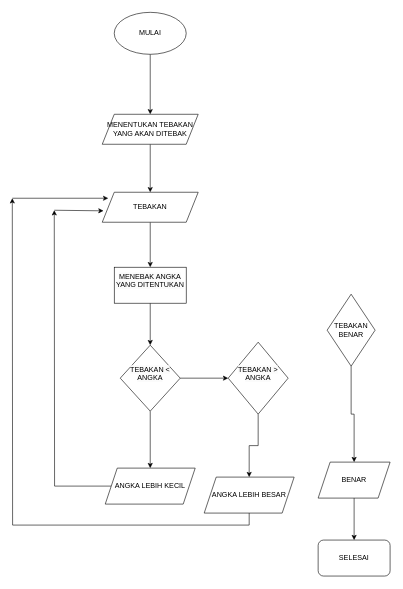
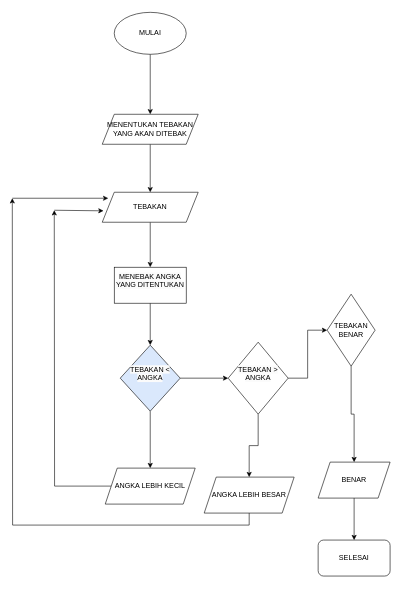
none -> (308, 355)
(150, 378) -> (150, 378)
